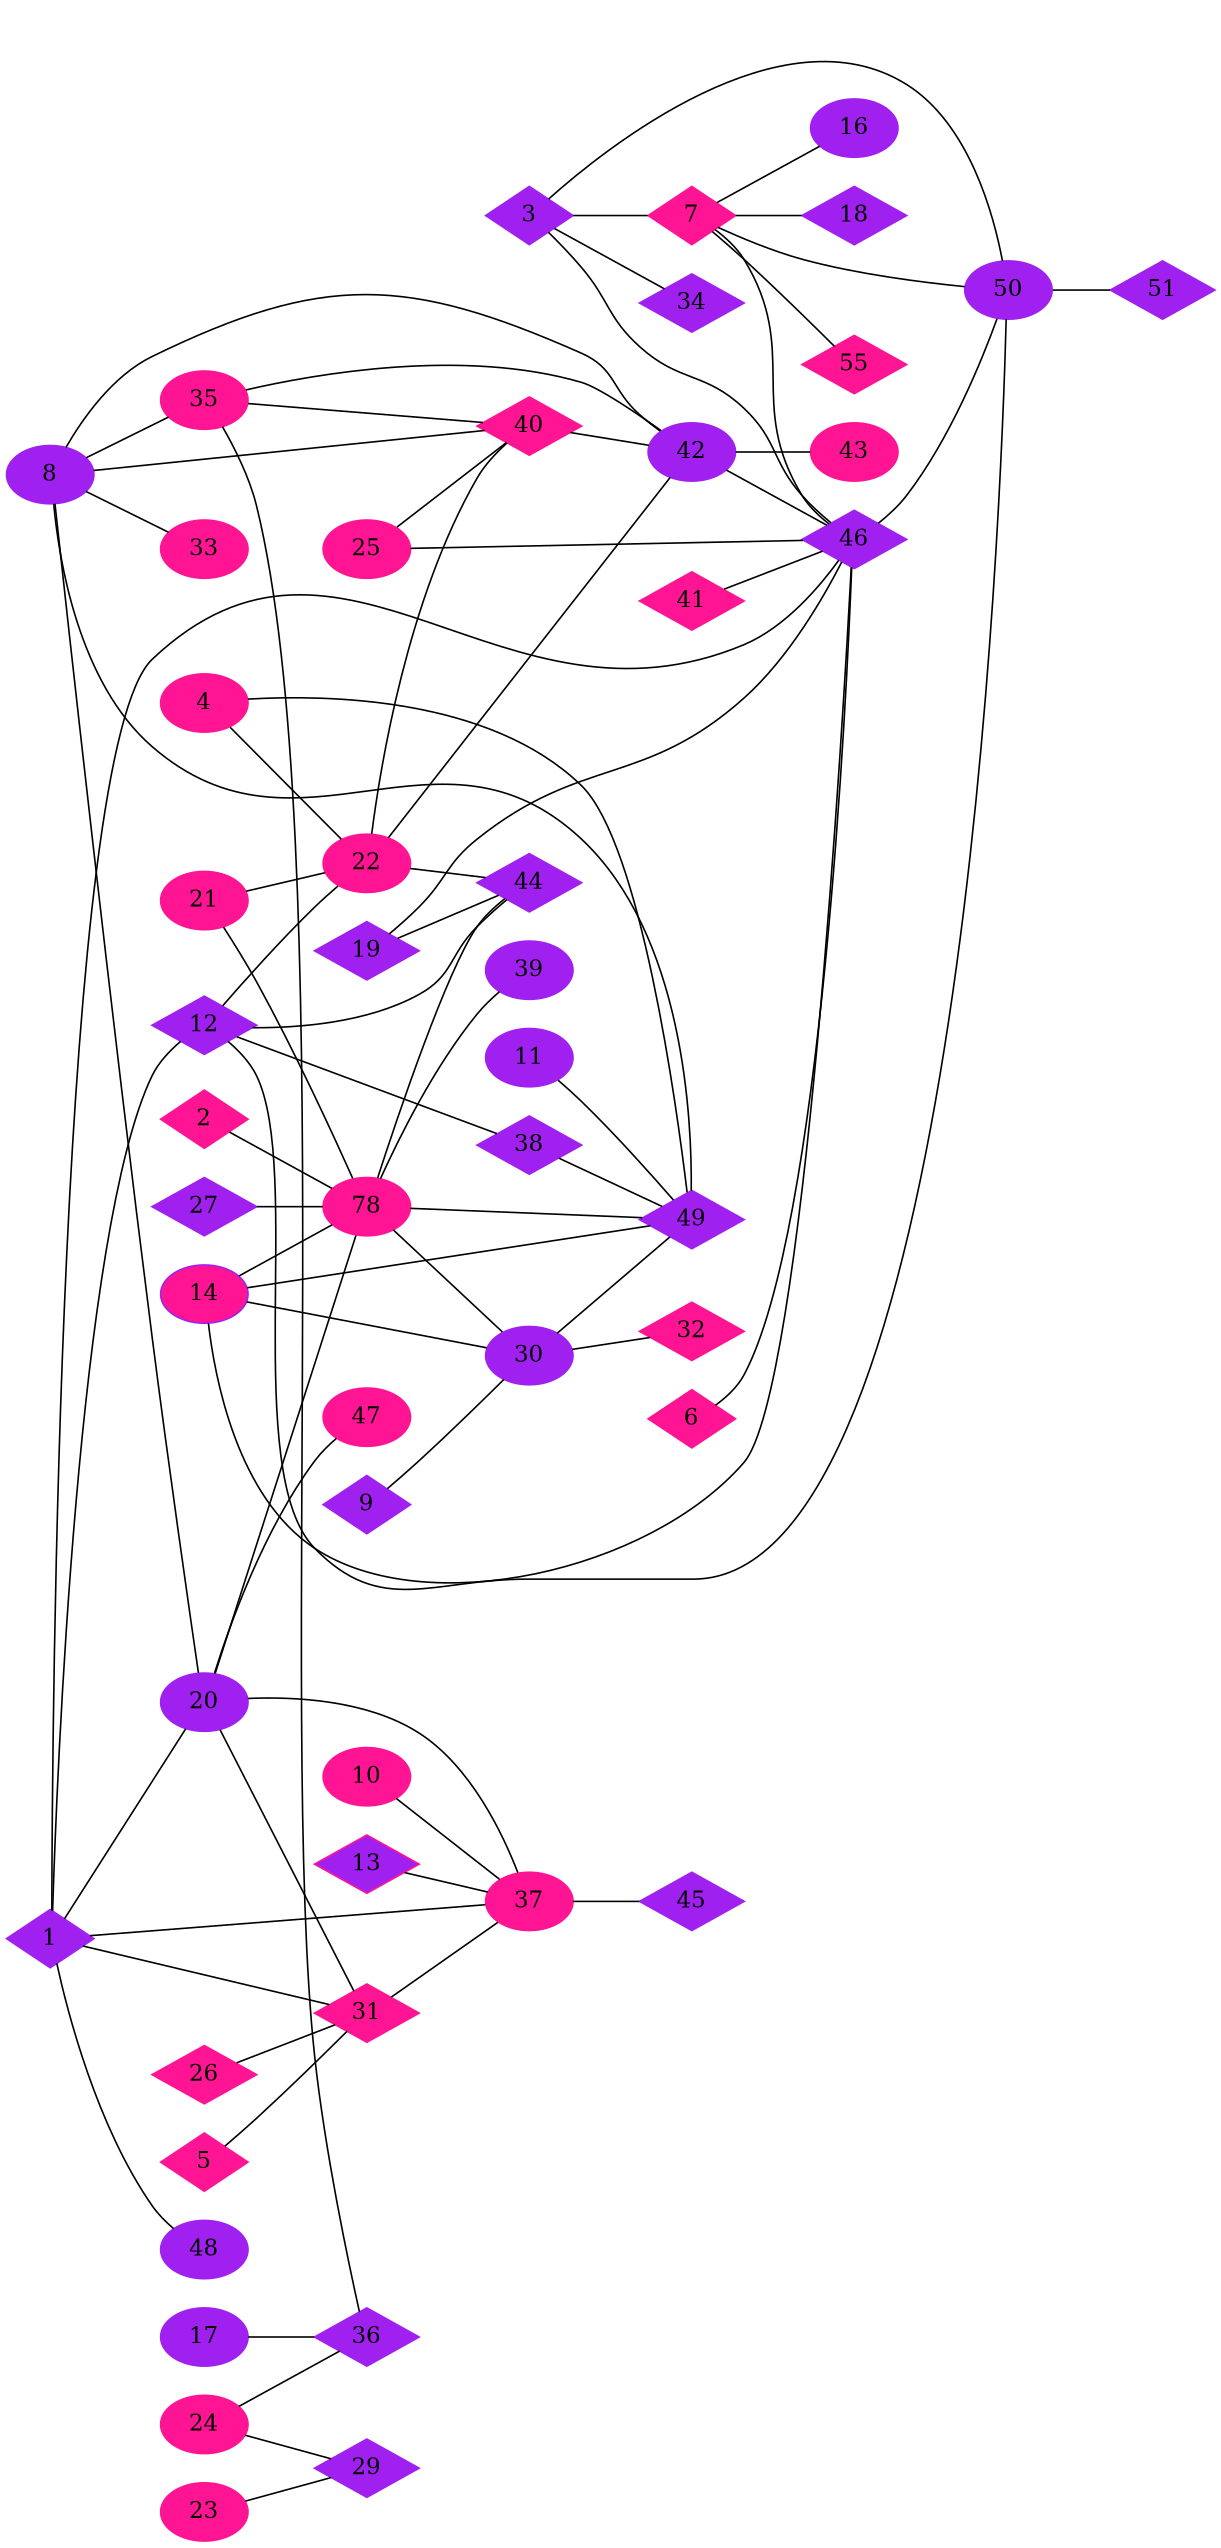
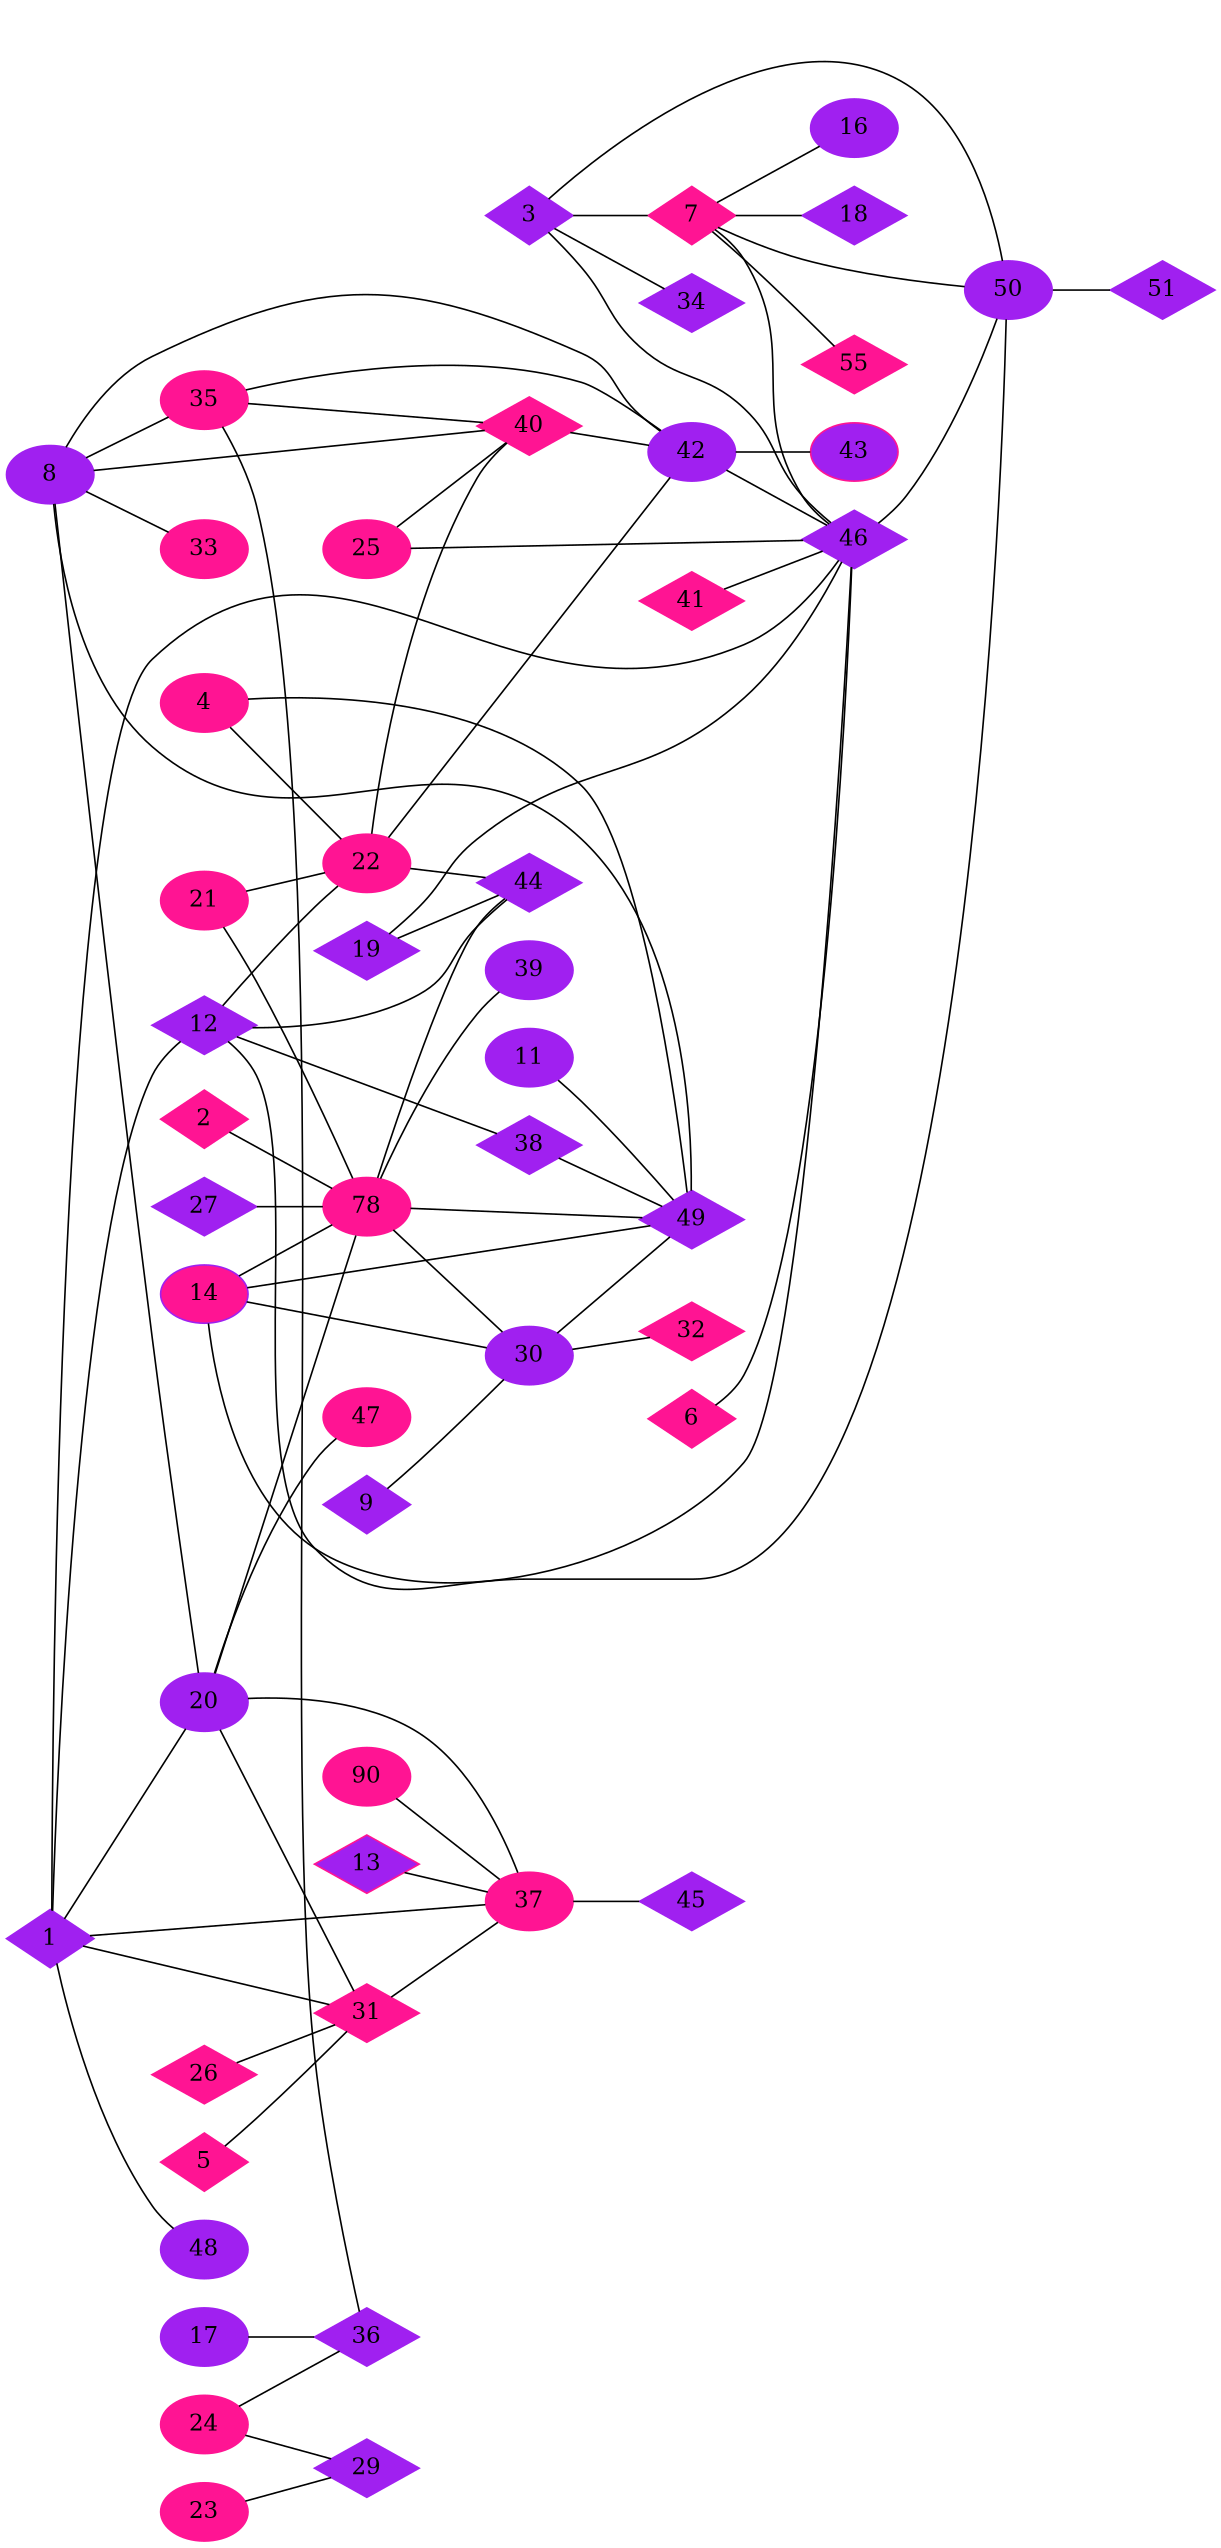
(854, 452) -> (854, 452)
(367, 1777) -> (367, 1777)
